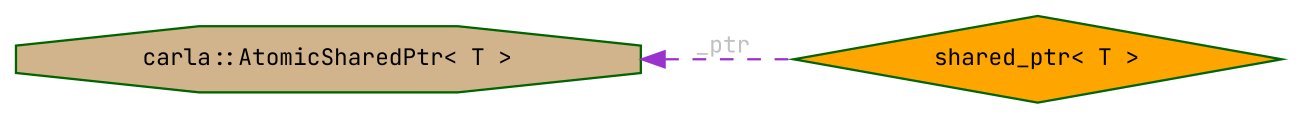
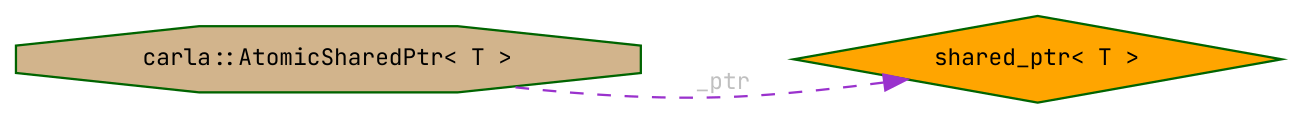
(729, 59) -> (698, 98)
